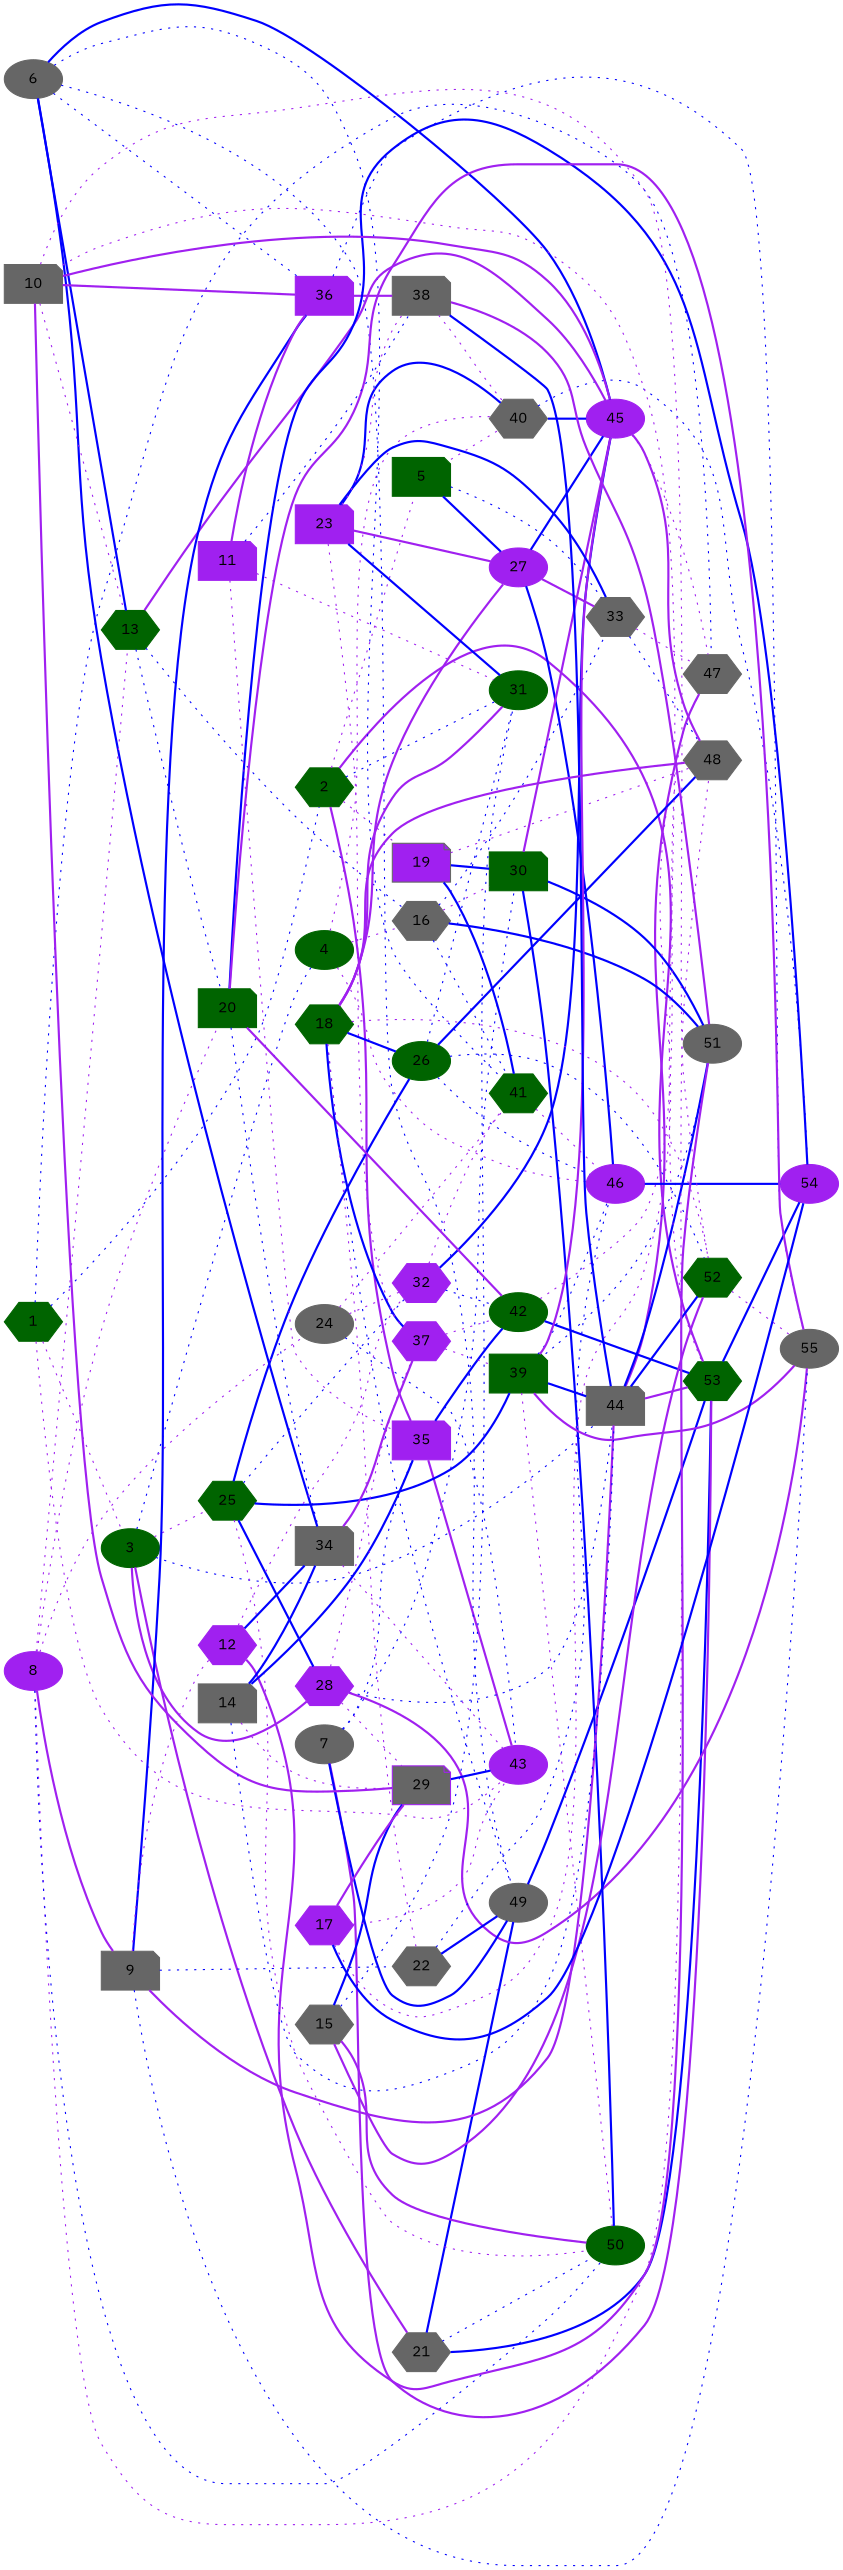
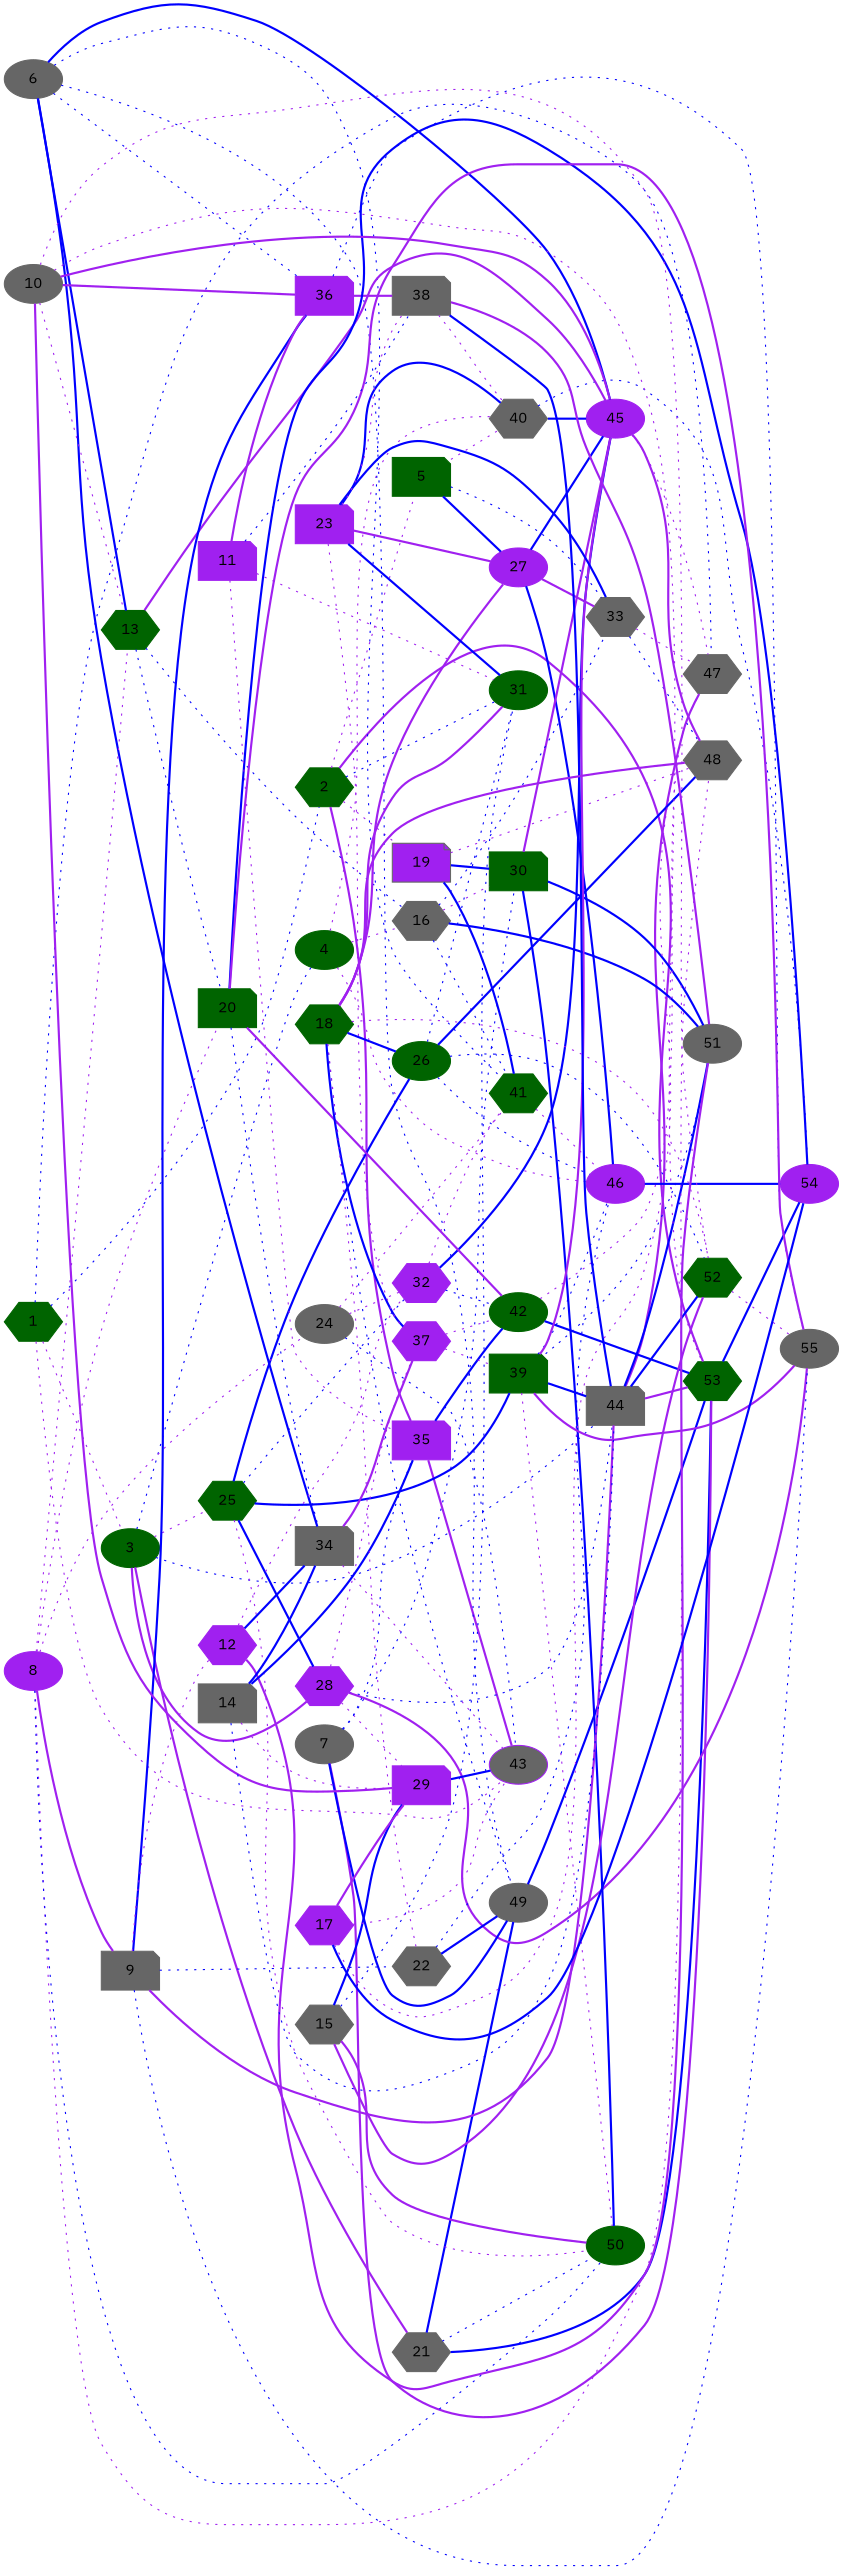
(33, 284) -> (33, 284)
(518, 1765) -> (518, 1765)
(421, 1785) -> (421, 1785)
